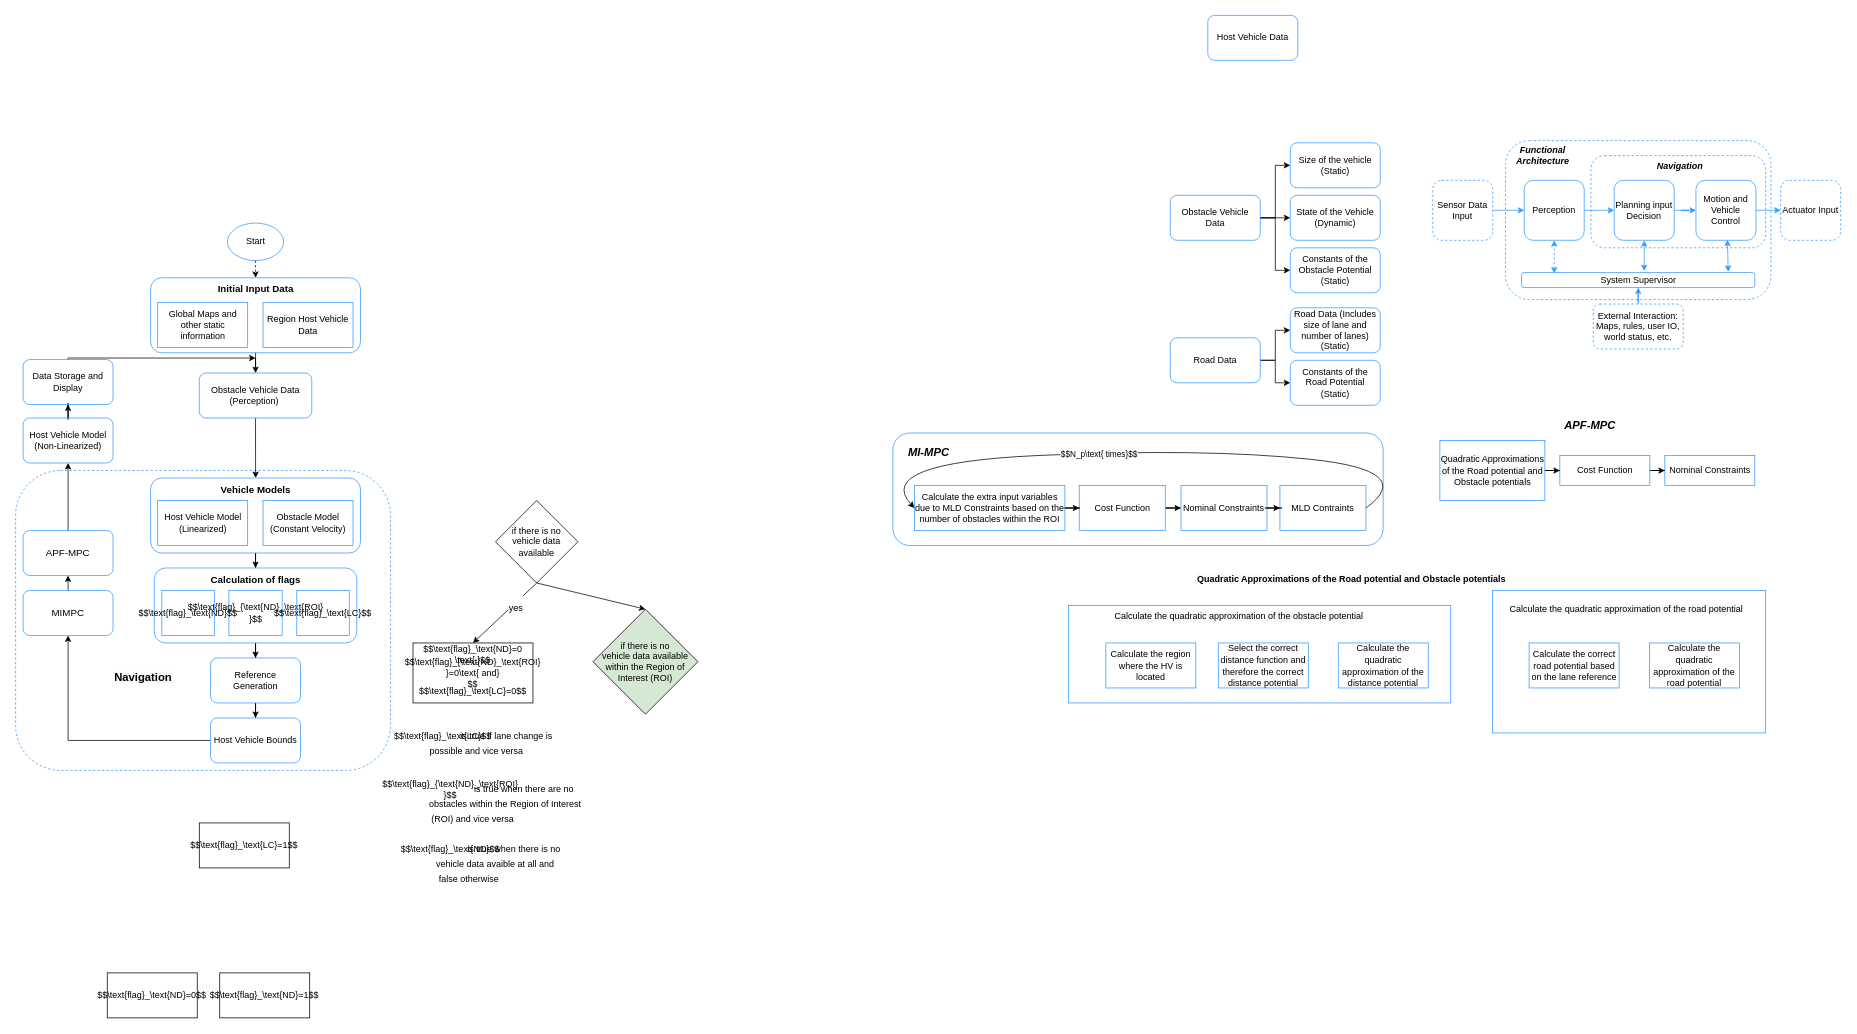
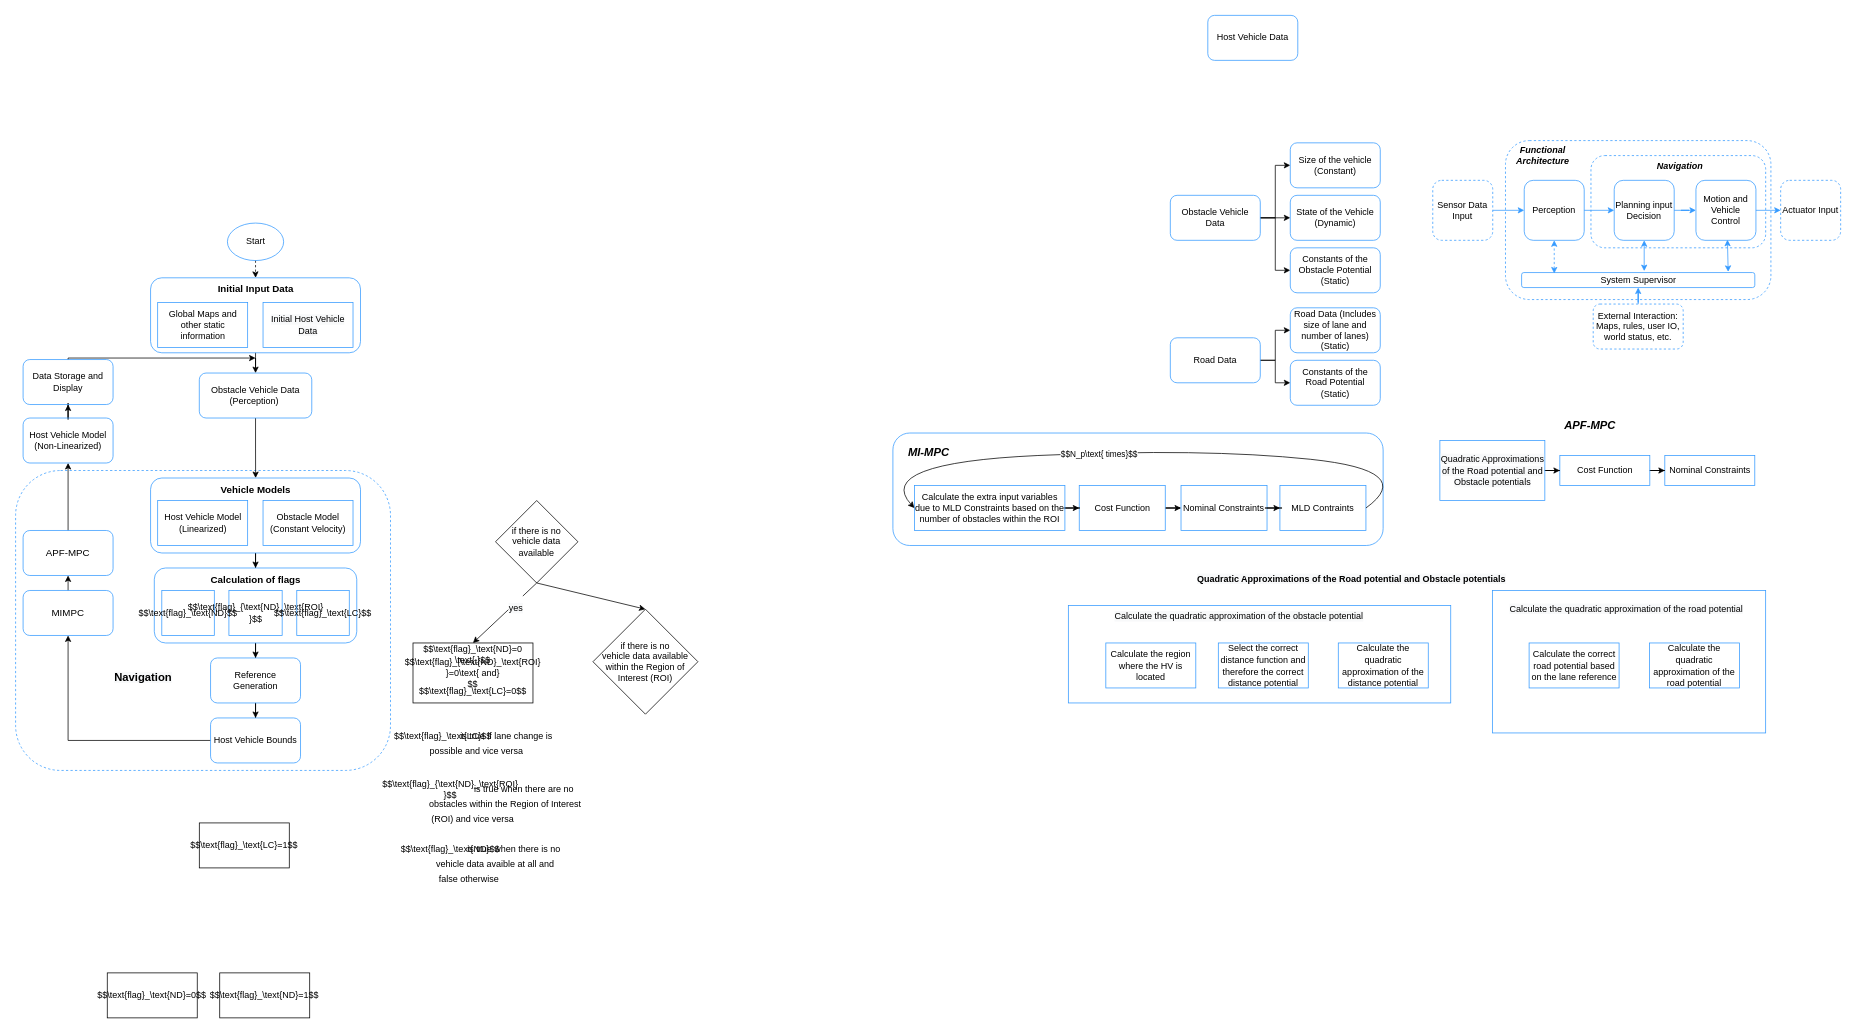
(1335, 165) -> (1335, 165)
(308, 325) -> (308, 325)
(645, 662) -> (645, 662)
